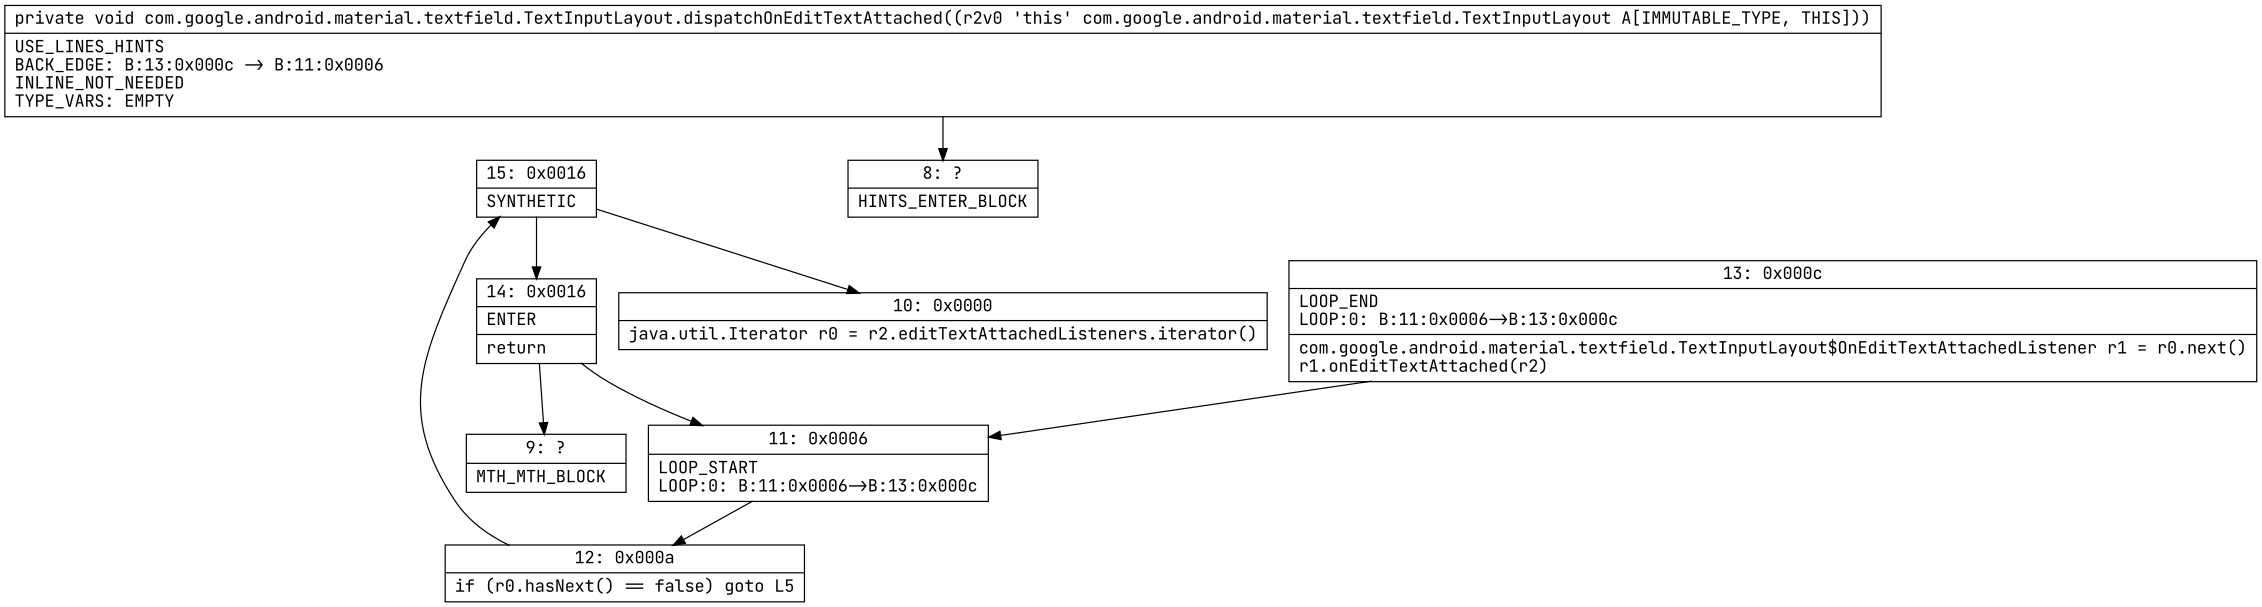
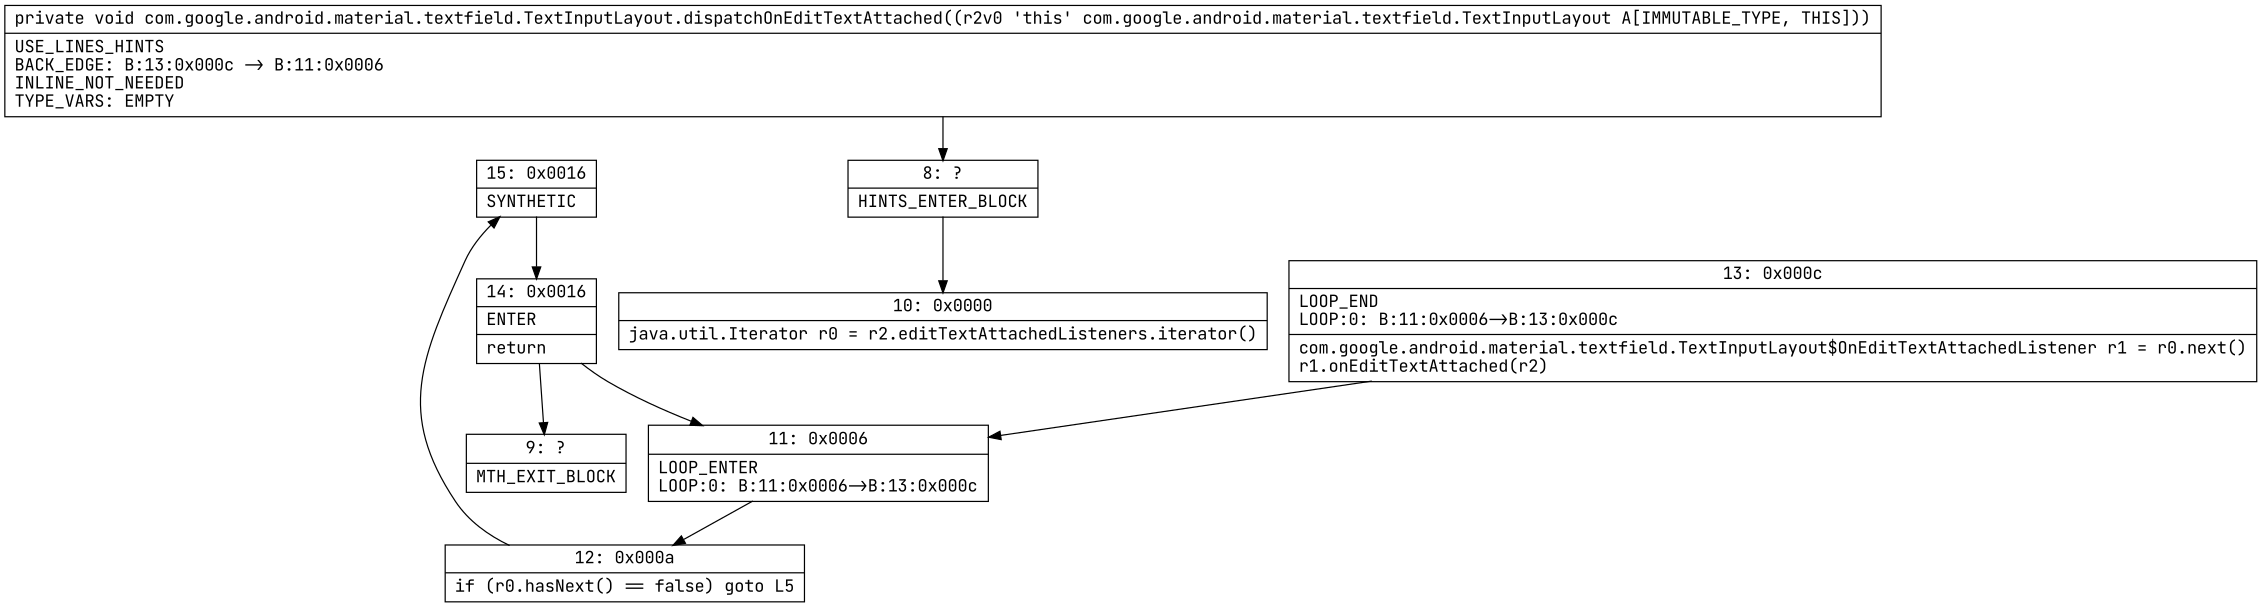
(722, 249) -> (943, 249)
(708, 468) -> (708, 468)
(541, 477) -> (546, 477)
